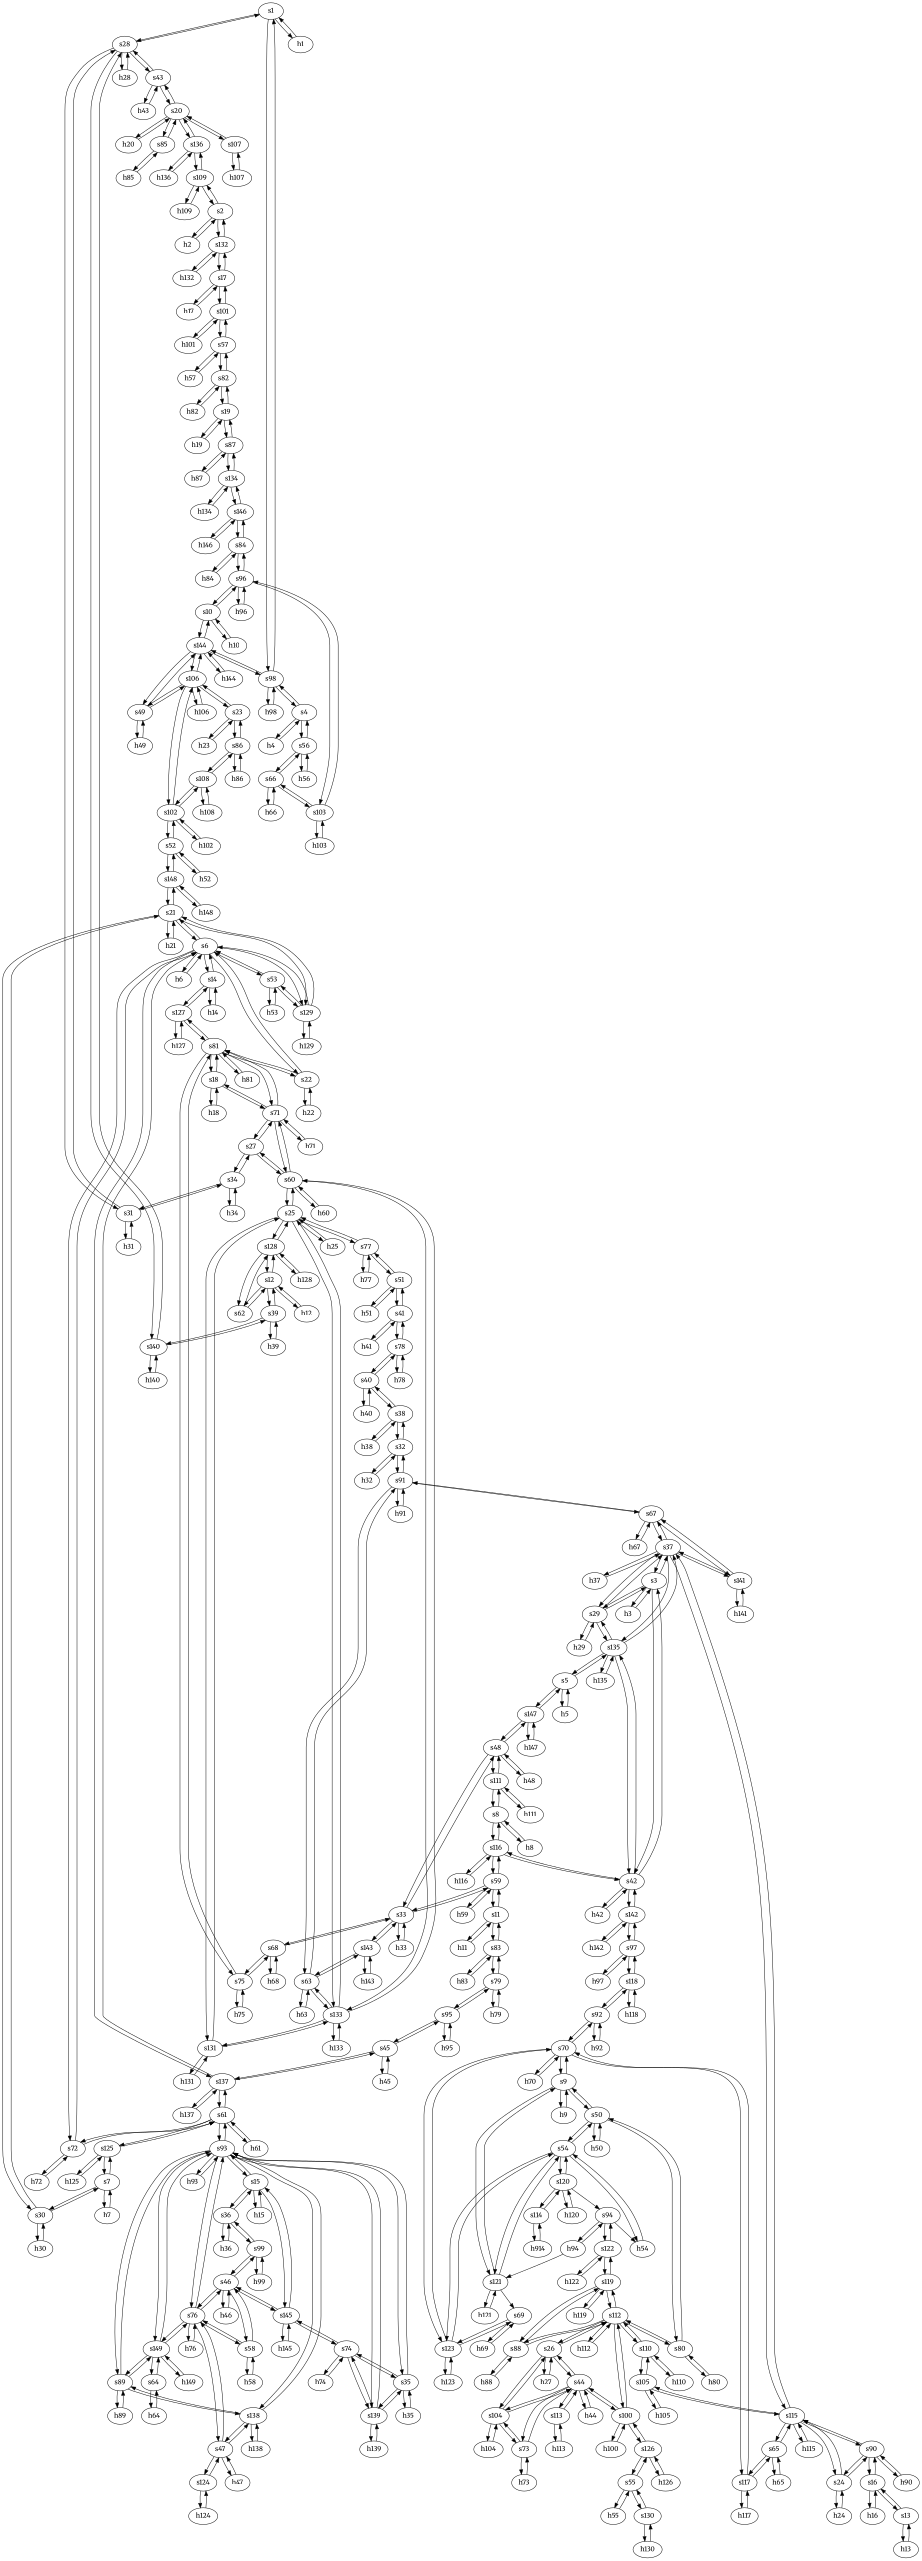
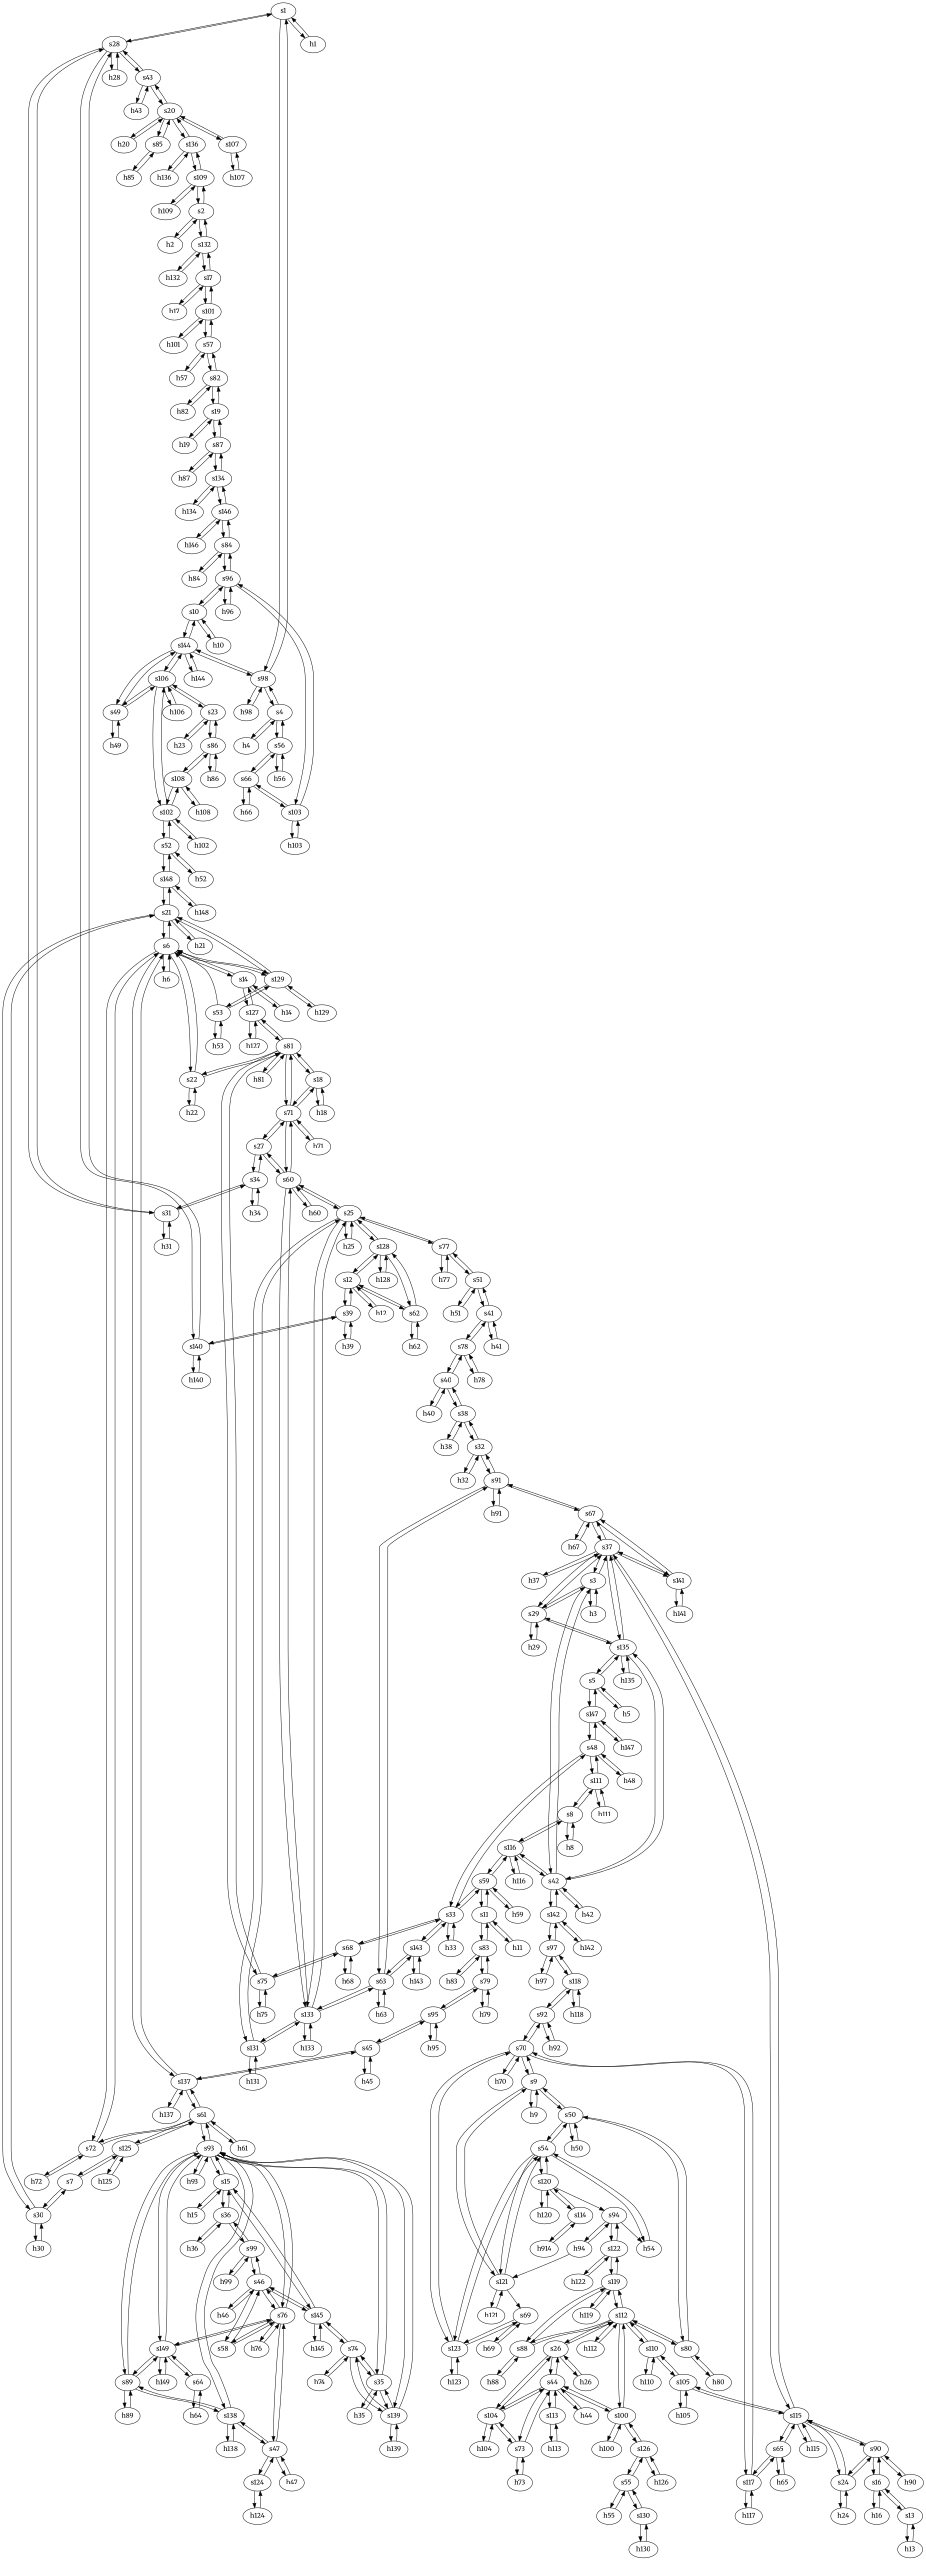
(236, 963) -> none
none -> (415, 1347)
(107, 2216) -> none
(250, 2383) -> none
(546, 2383) -> (586, 2383)
